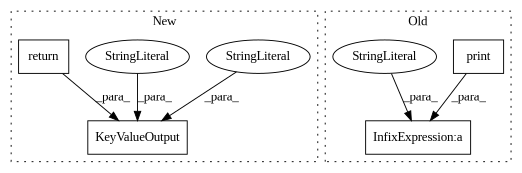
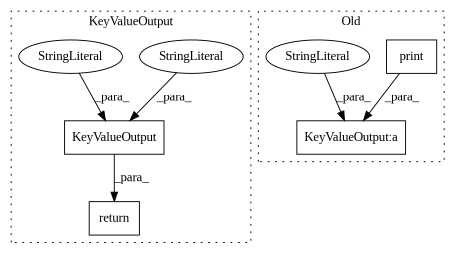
(164, 22) -> (131, 22)
(87, 94) -> (114, 173)
(418, 138) -> (351, 138)
